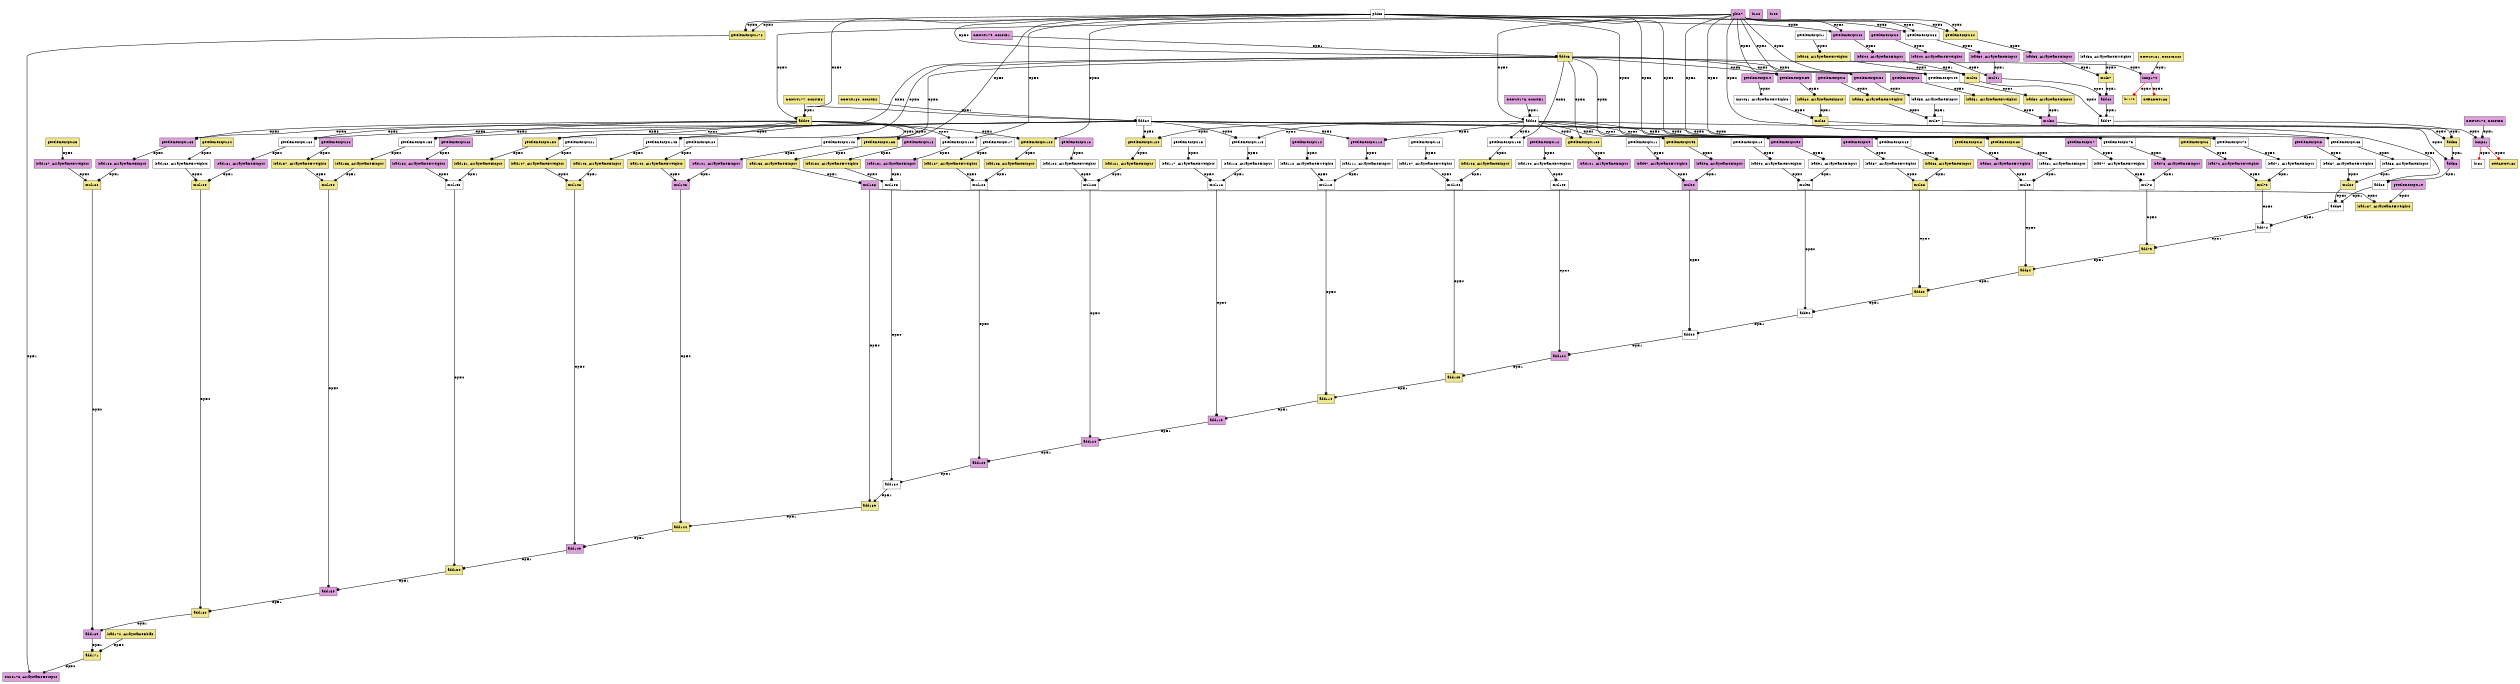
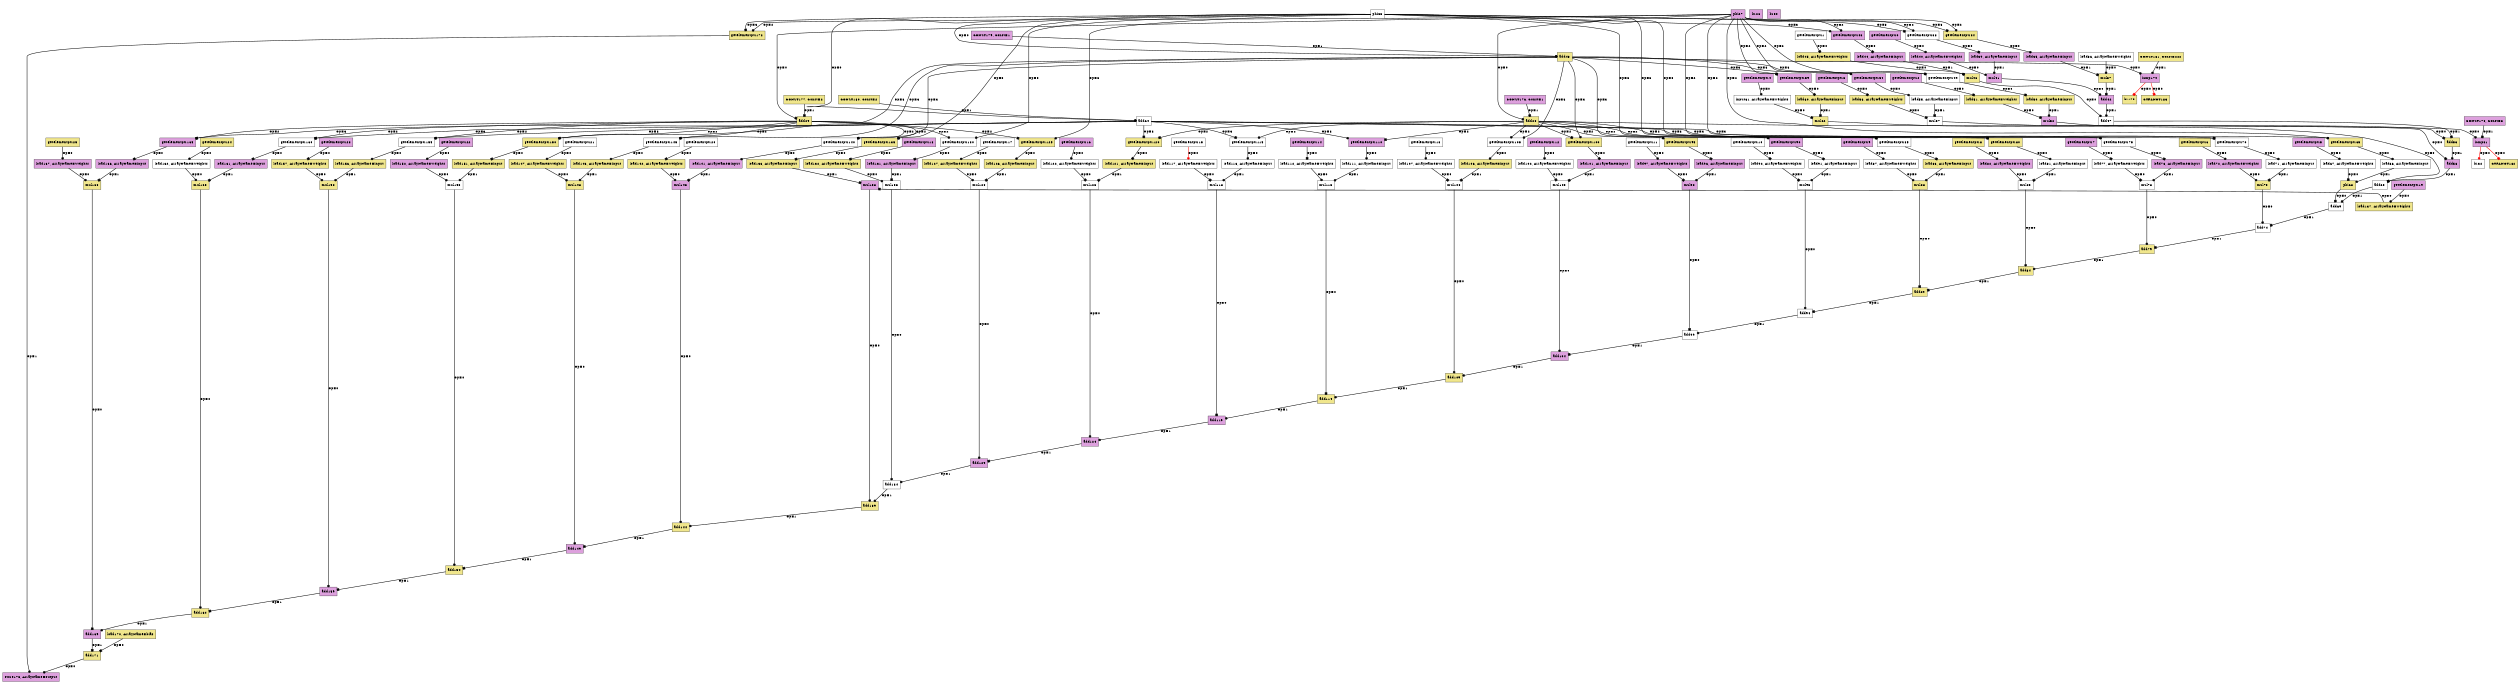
(1531, 121) -> (1531, 121)
(2346, 142) -> (2346, 142)
(1188, 152) -> (1188, 152)
(190, 174) -> (190, 174)
none -> (1583, 174)
(2348, 185) -> (2348, 185)
(1627, 191) -> (1635, 190)
